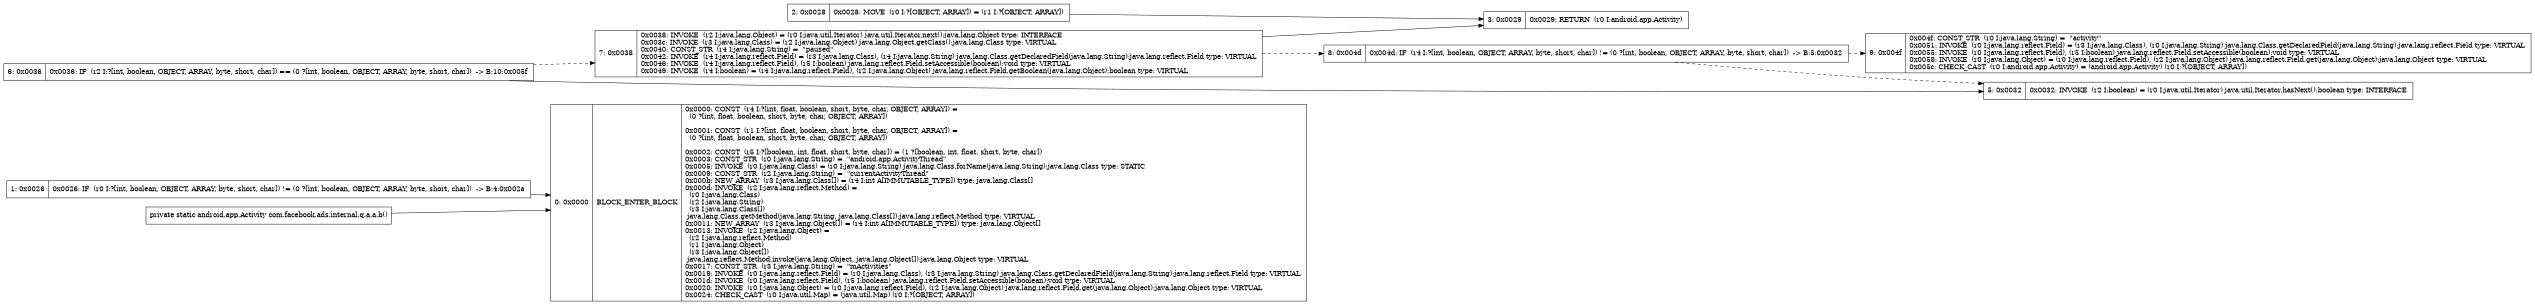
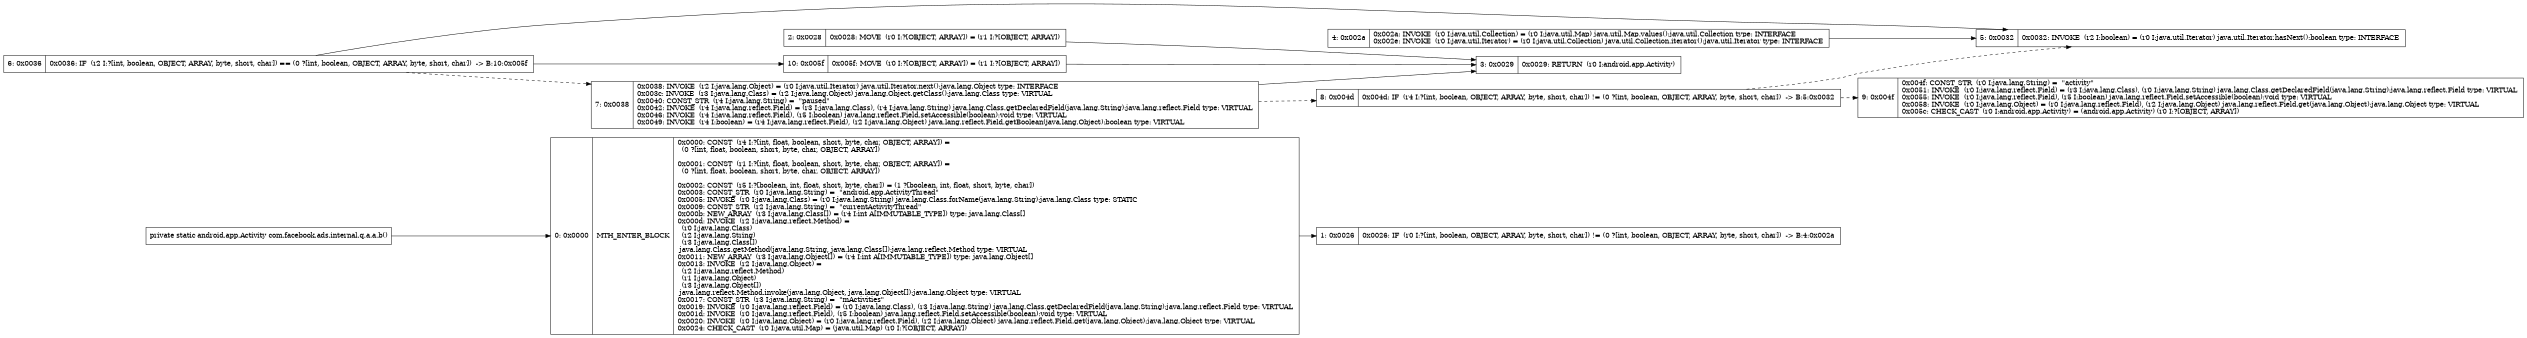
none -> (1579, 38)
none -> (925, 64)
(538, 195) -> (1305, 236)
(637, 202) -> (633, 236)
